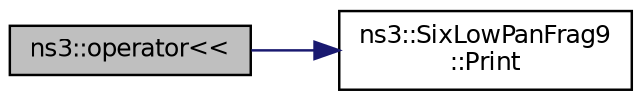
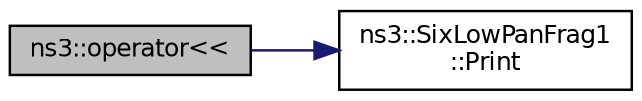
(486, 50) -> (486, 50)
